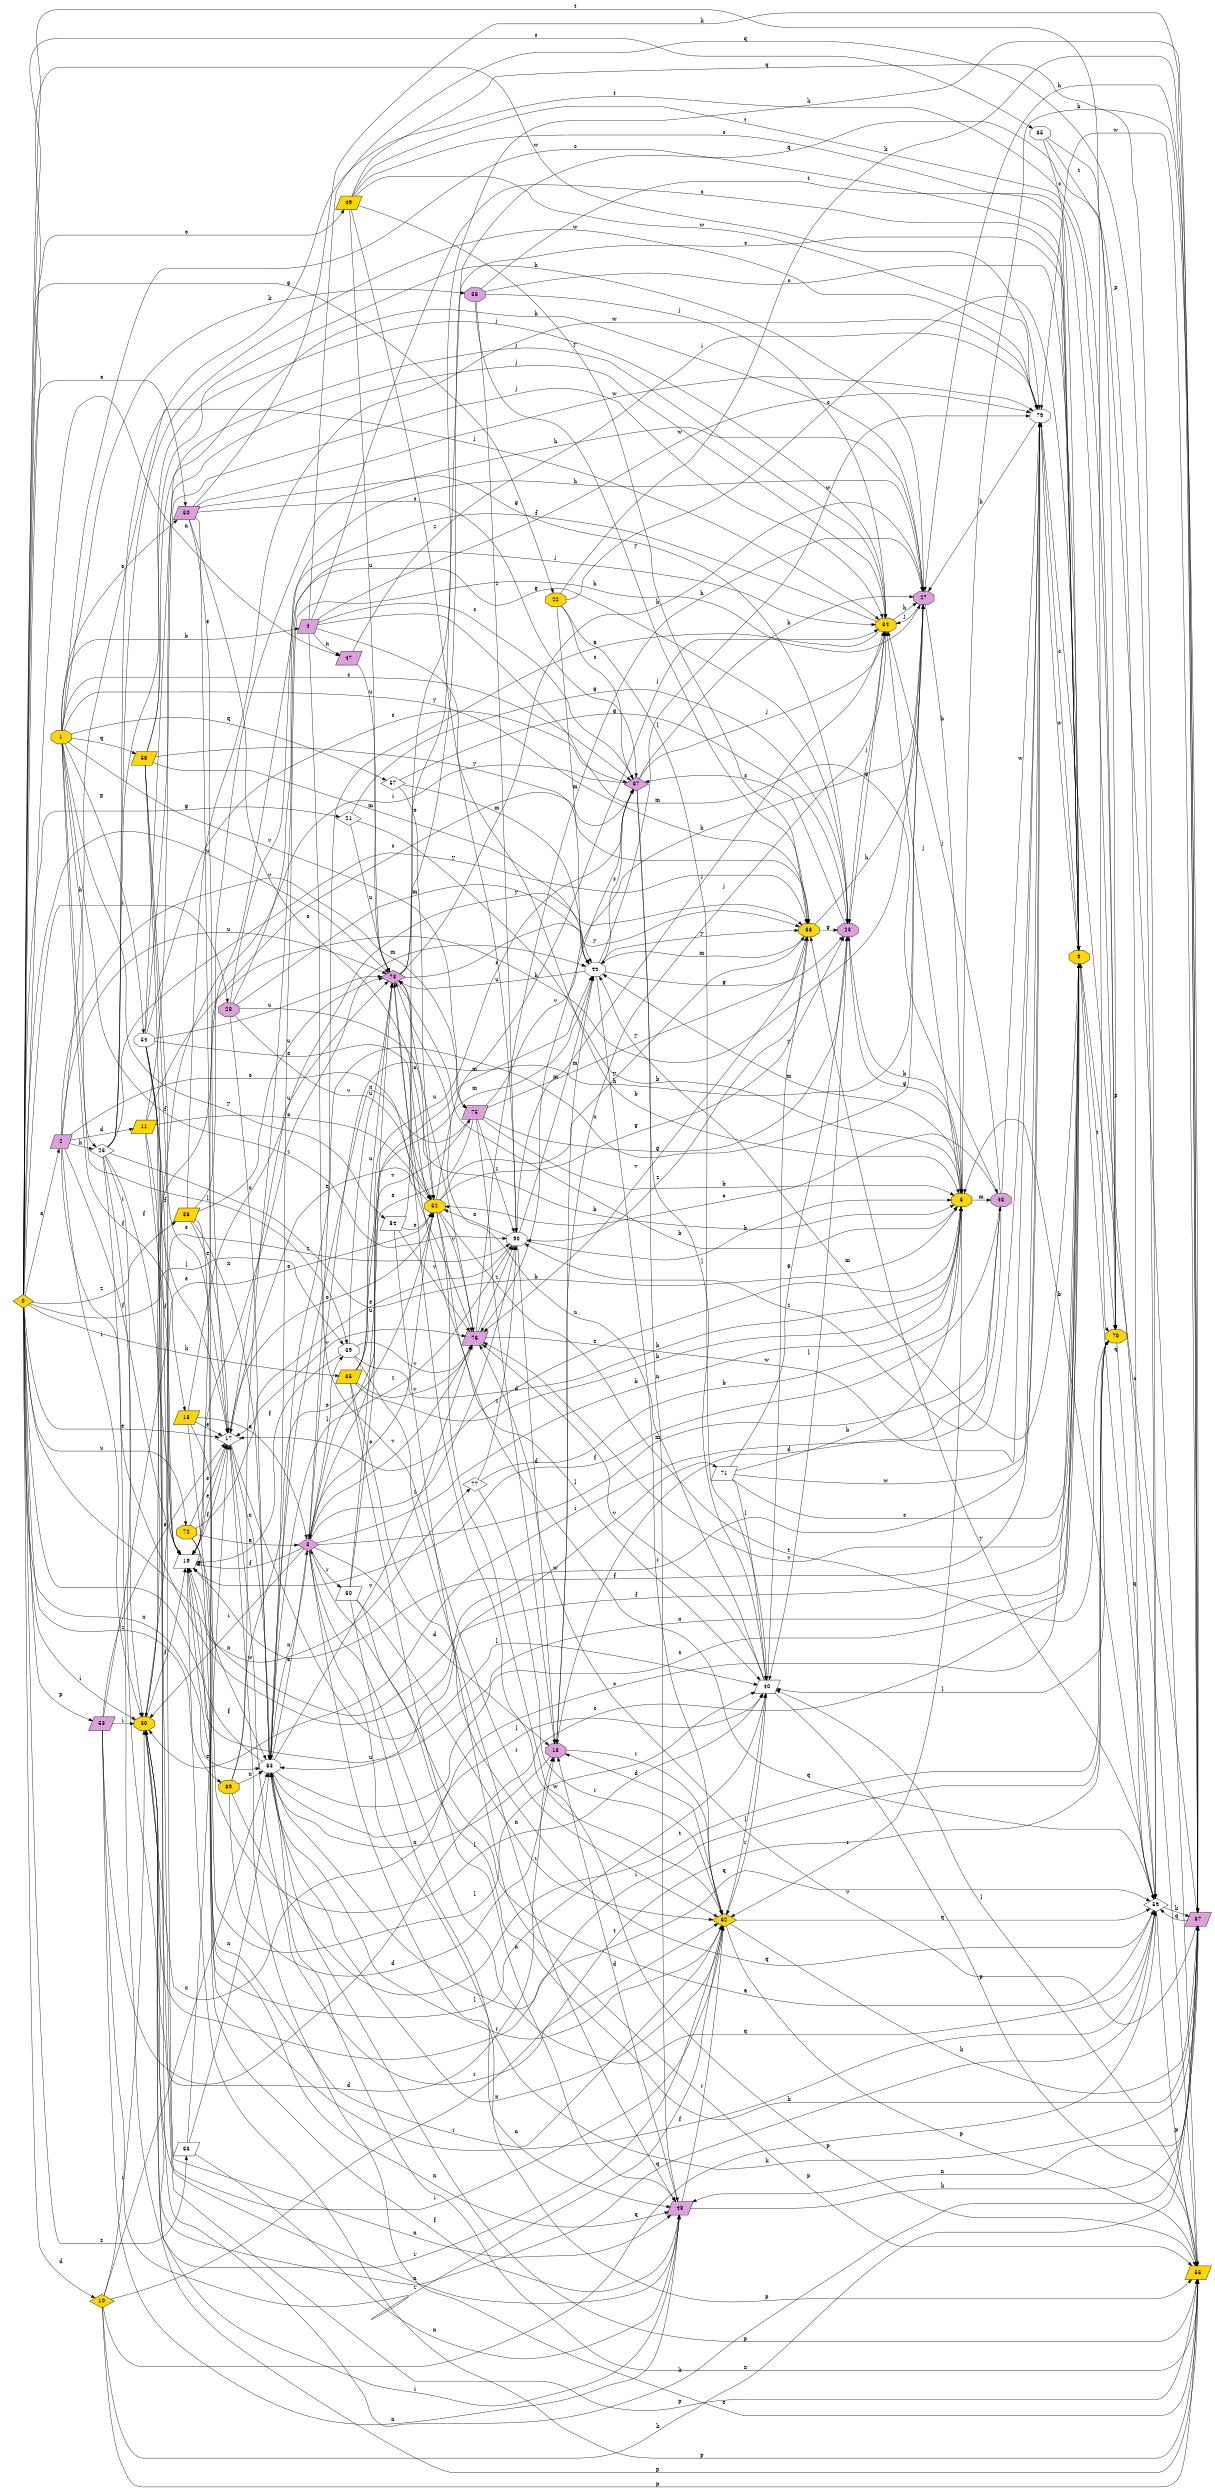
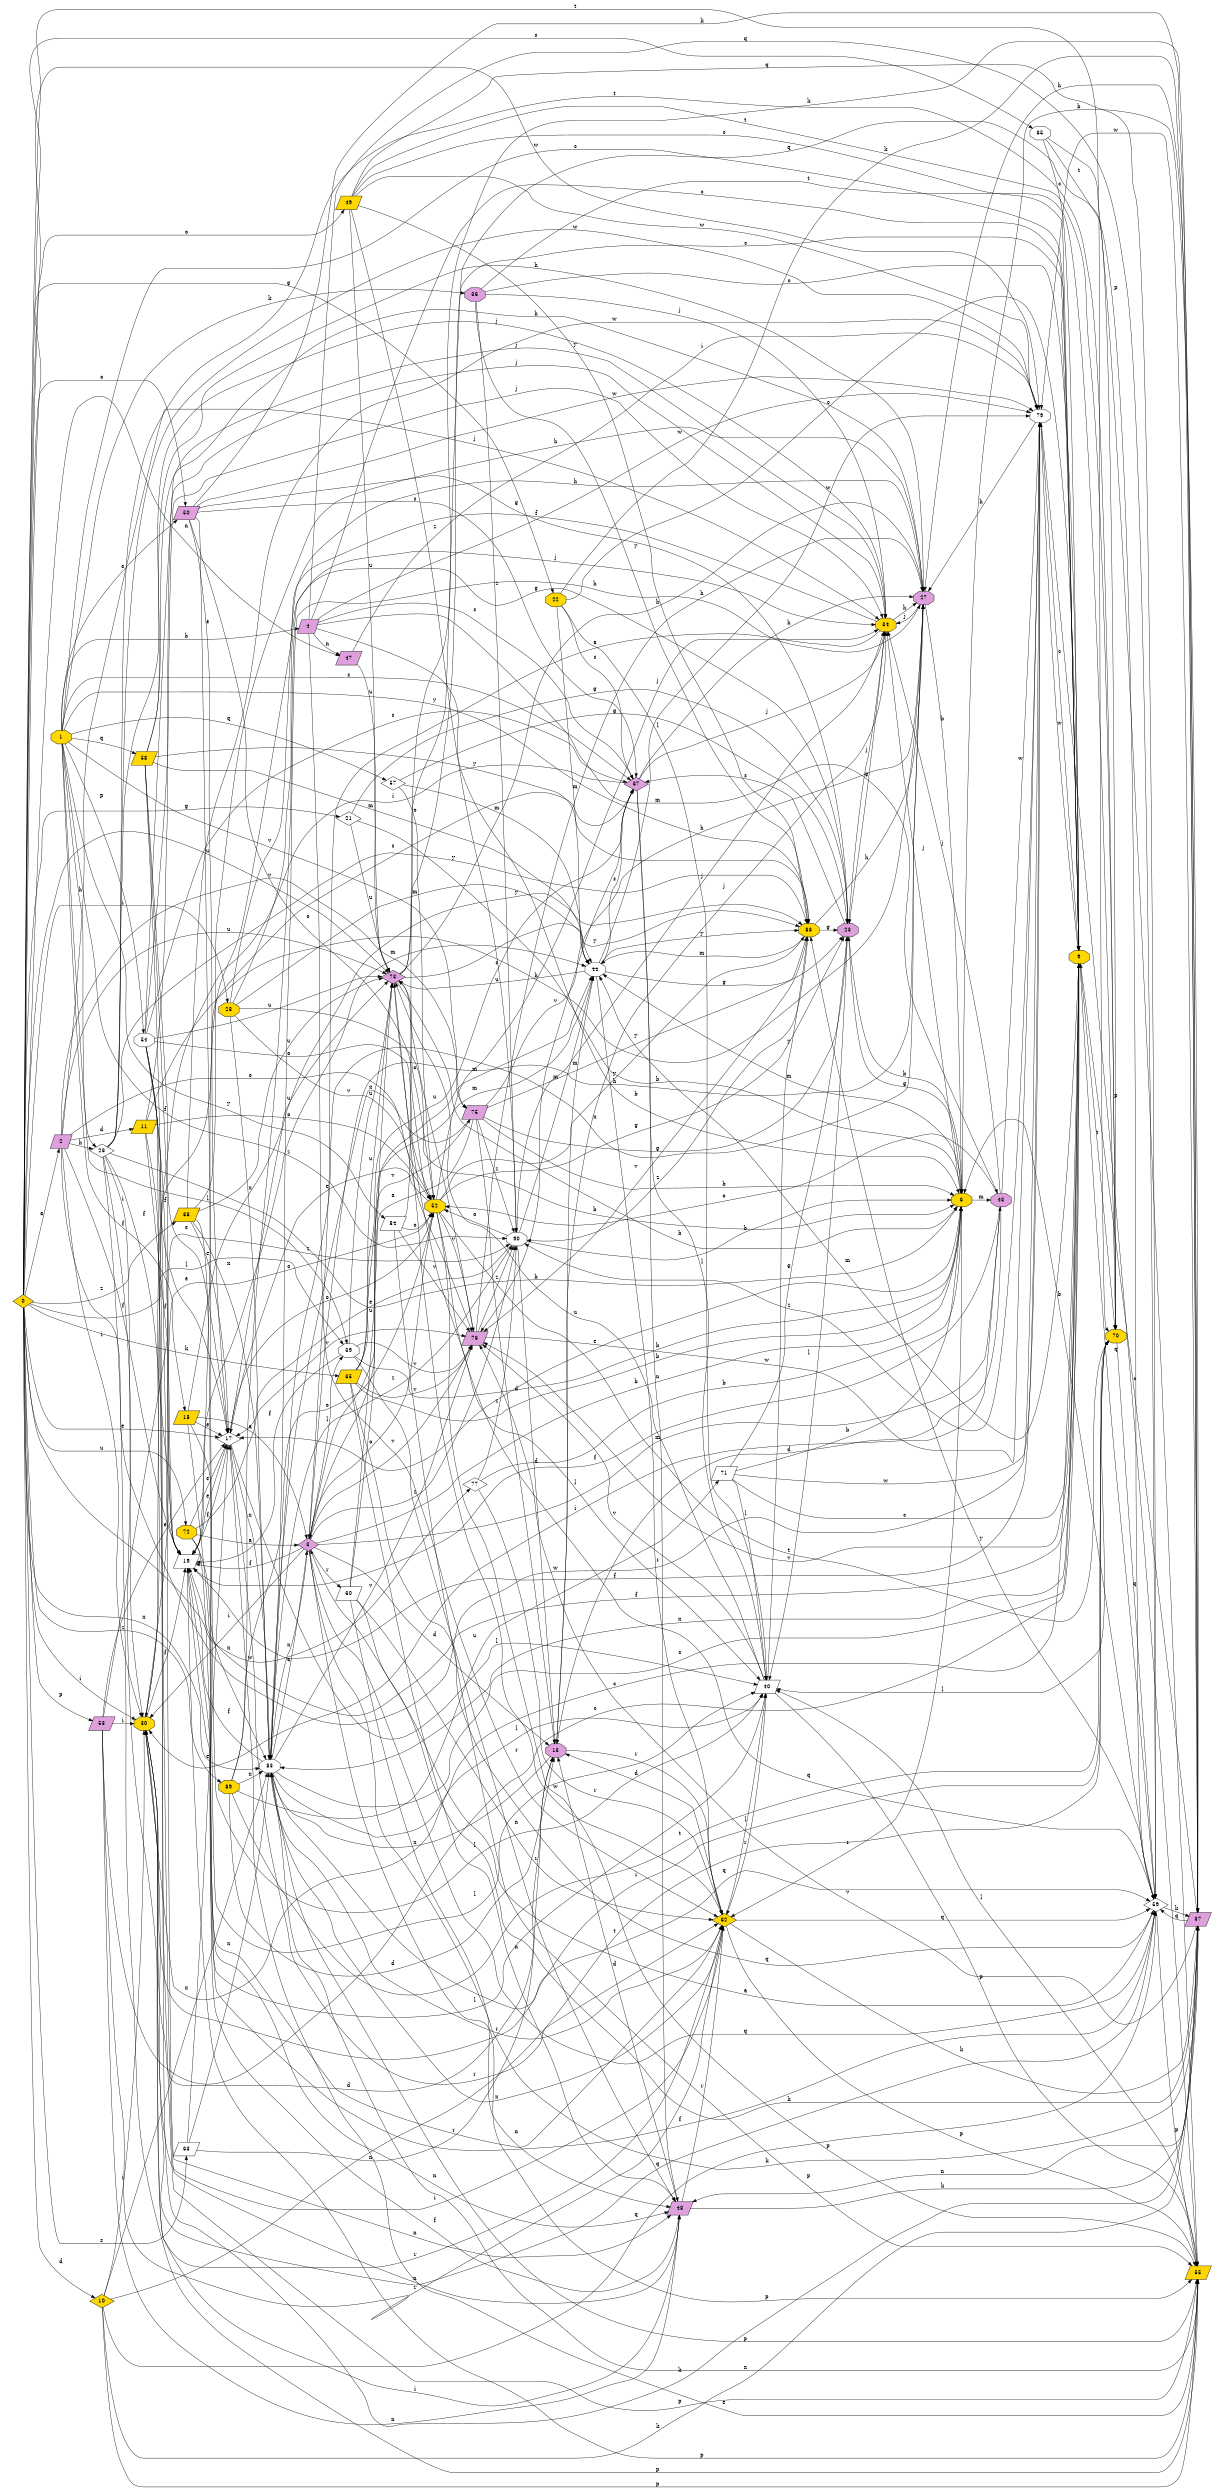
(229, 1010) -> (229, 1010)
(235, 1742) -> (470, 1675)
(447, 2342) -> (486, 2097)
